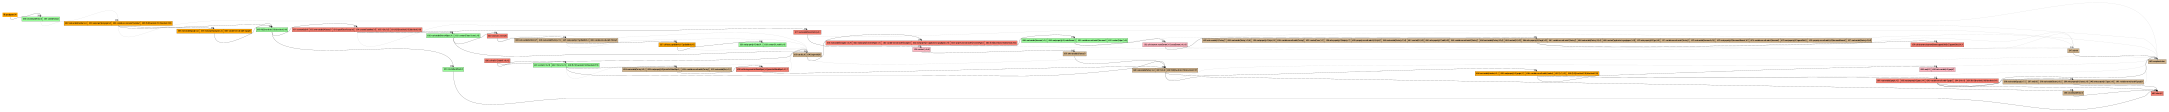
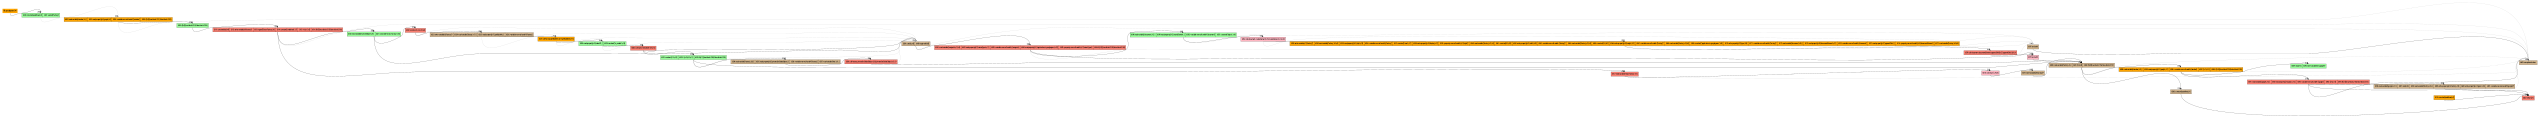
(214, 31) -> none
(1537, 40) -> (1625, 44)
none -> (621, 46)
(362, 50) -> none
none -> (2033, 57)
(453, 69) -> (2444, 98)
(1937, 70) -> (2308, 66)
